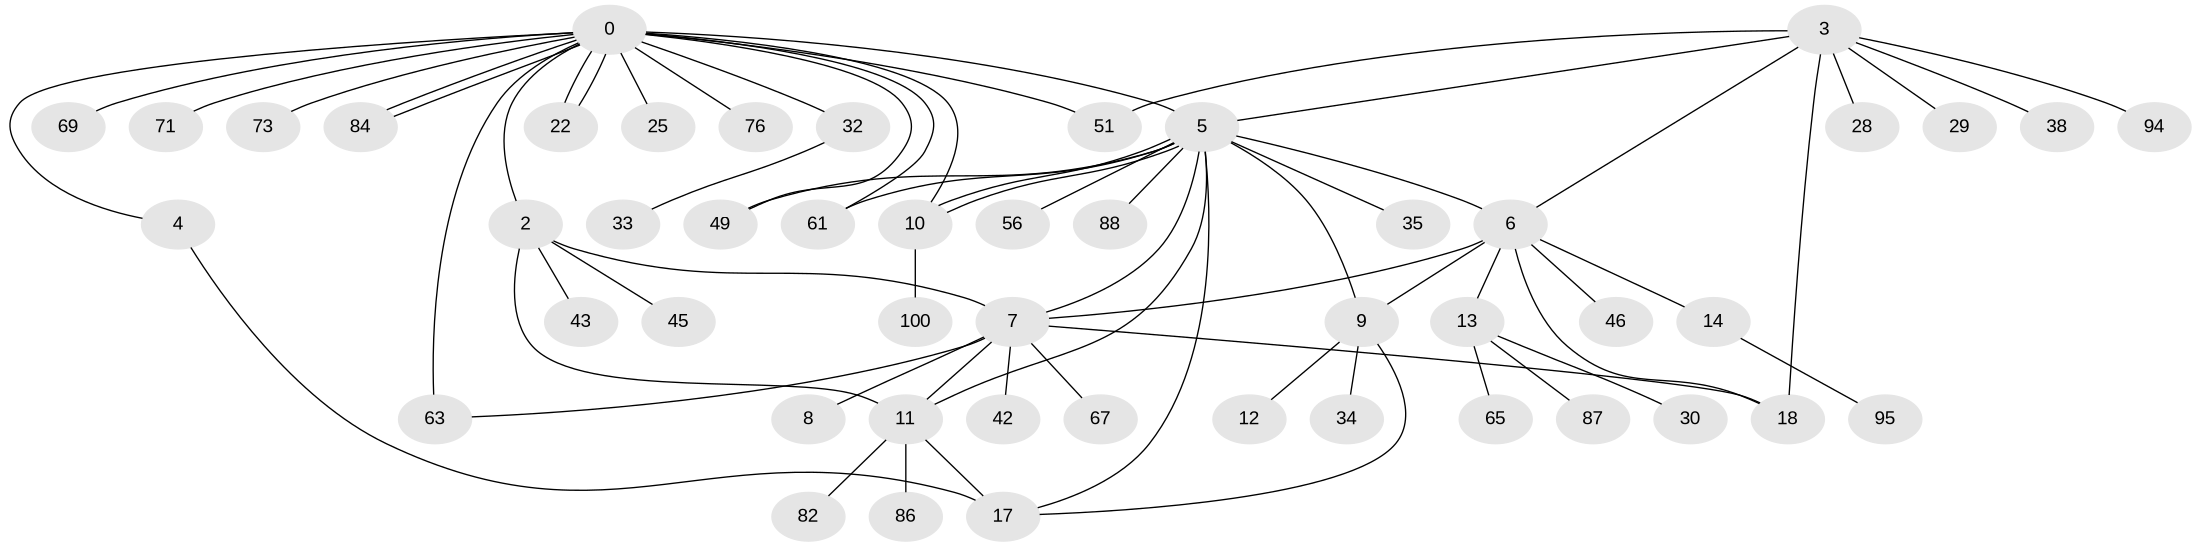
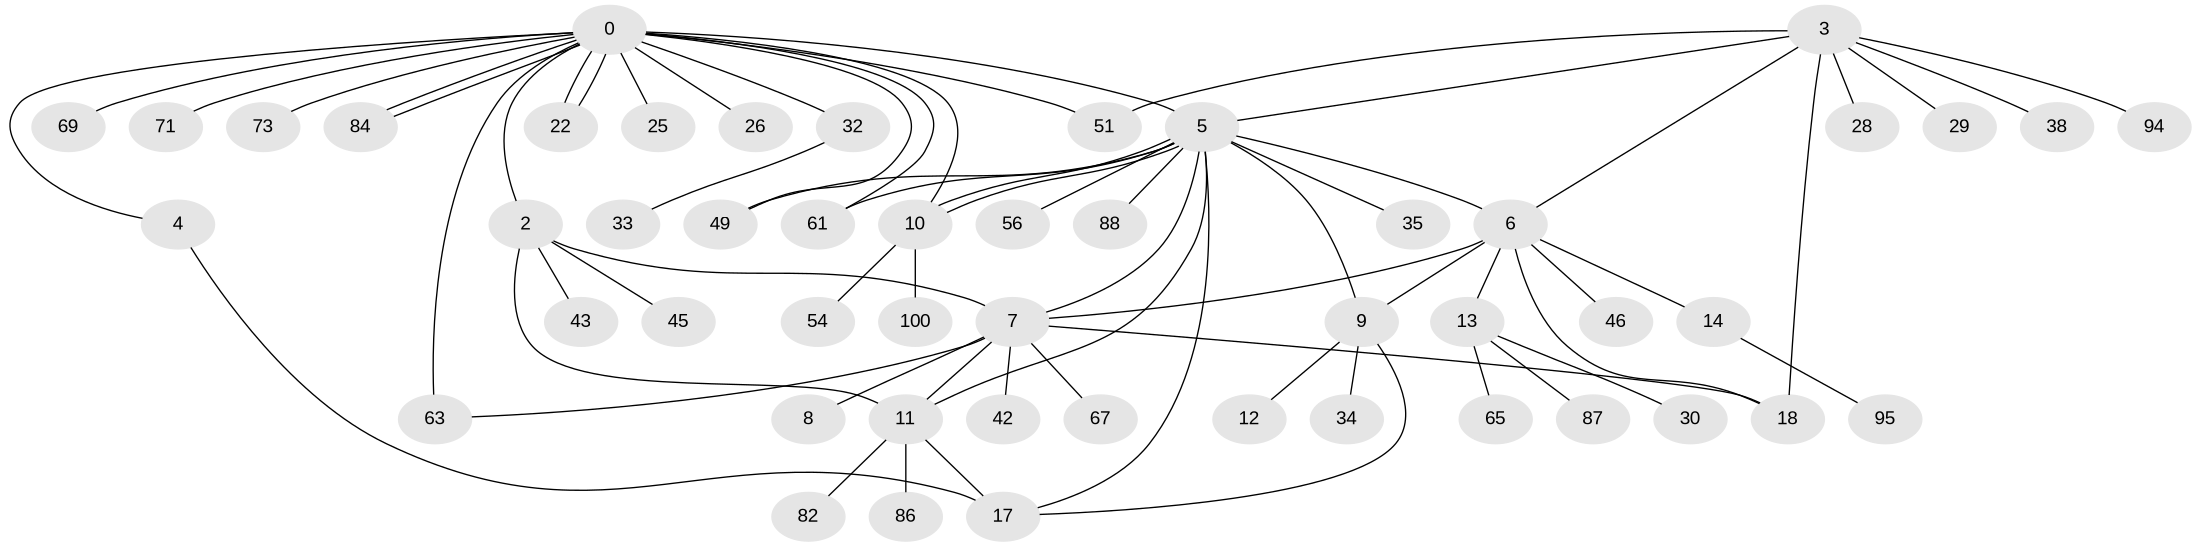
(756, 127) -> (756, 127)
none -> (818, 322)
